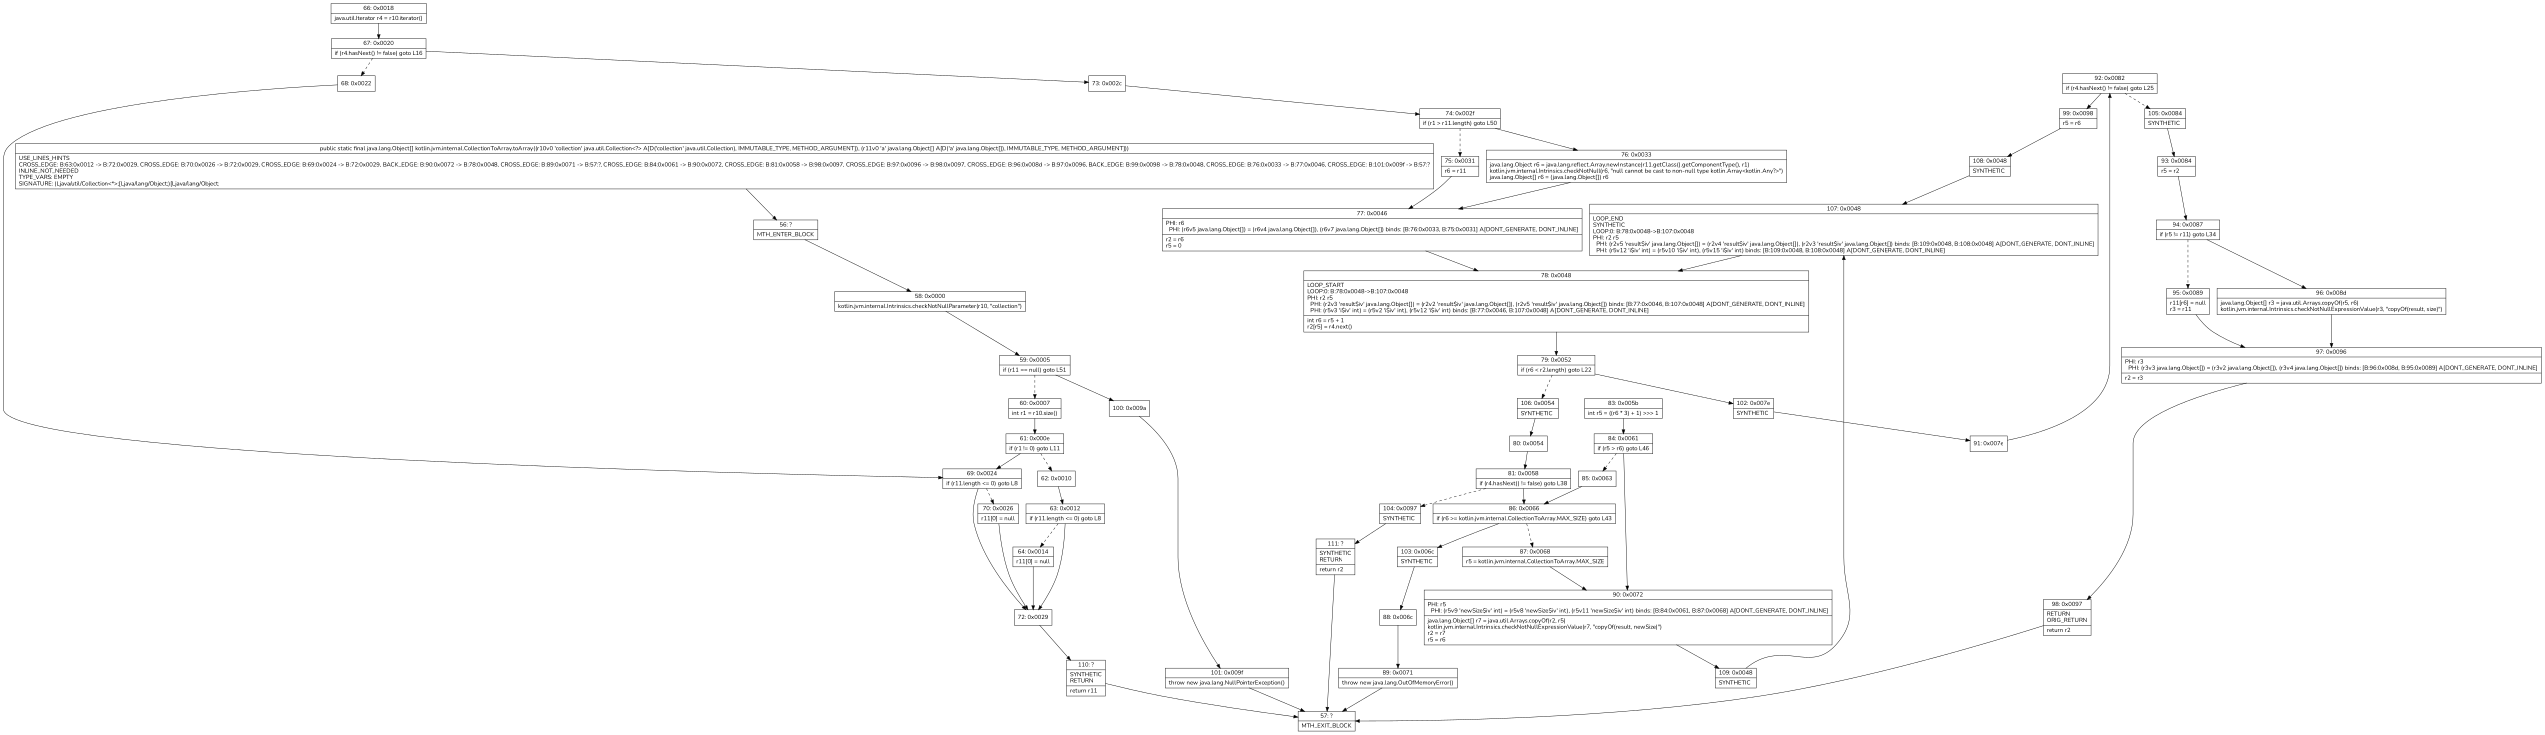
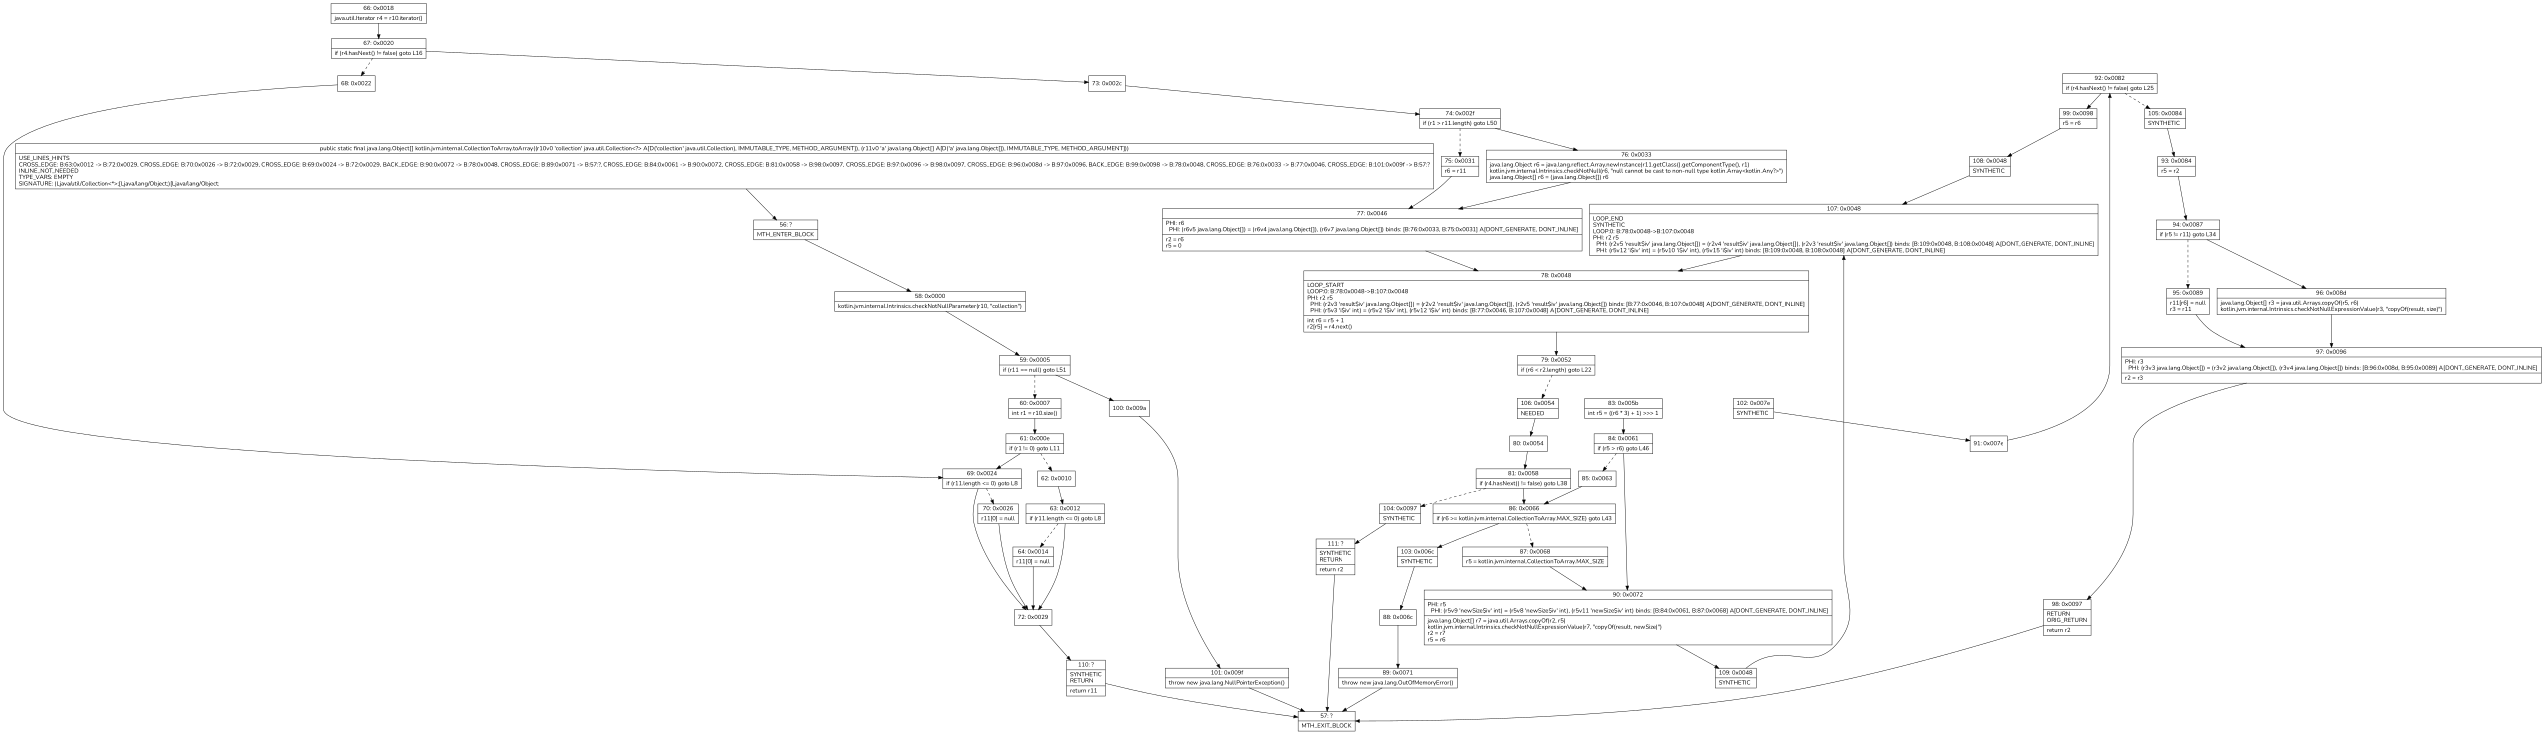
(1662, 388) -> none
(1537, 413) -> (1533, 413)
